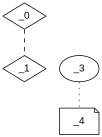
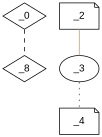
none -> (79, 16)
(24, 69) -> (24, 69)
